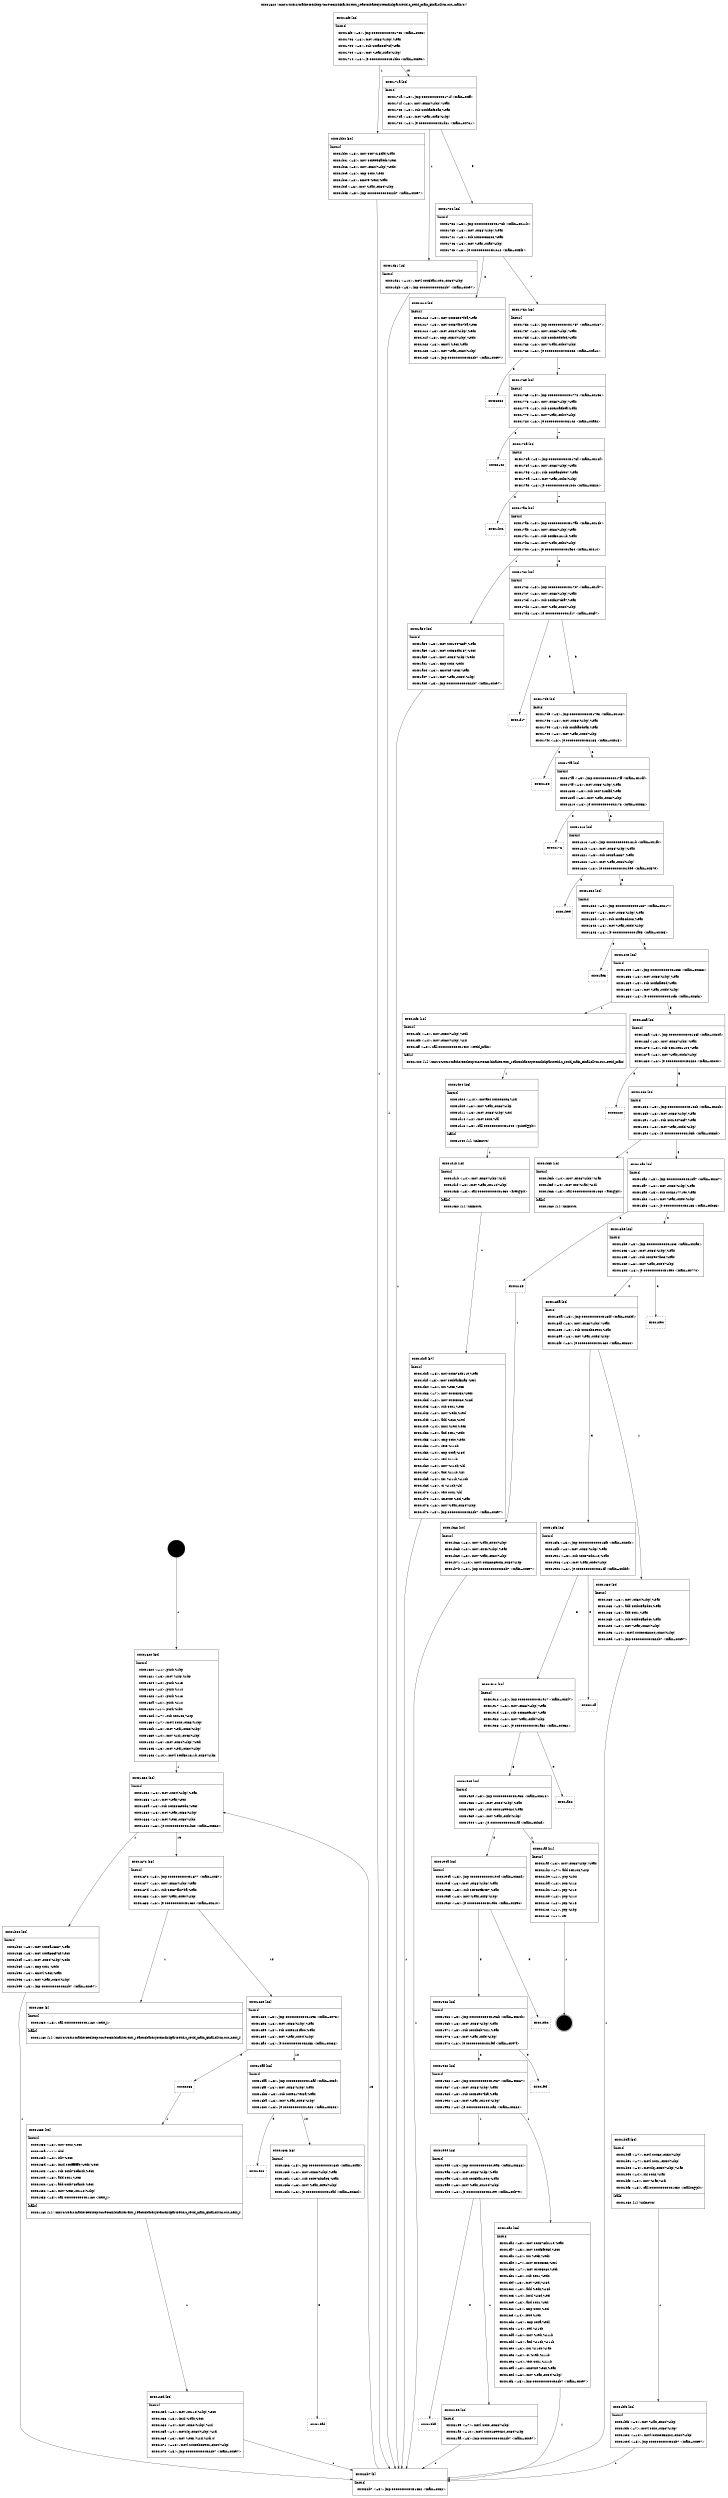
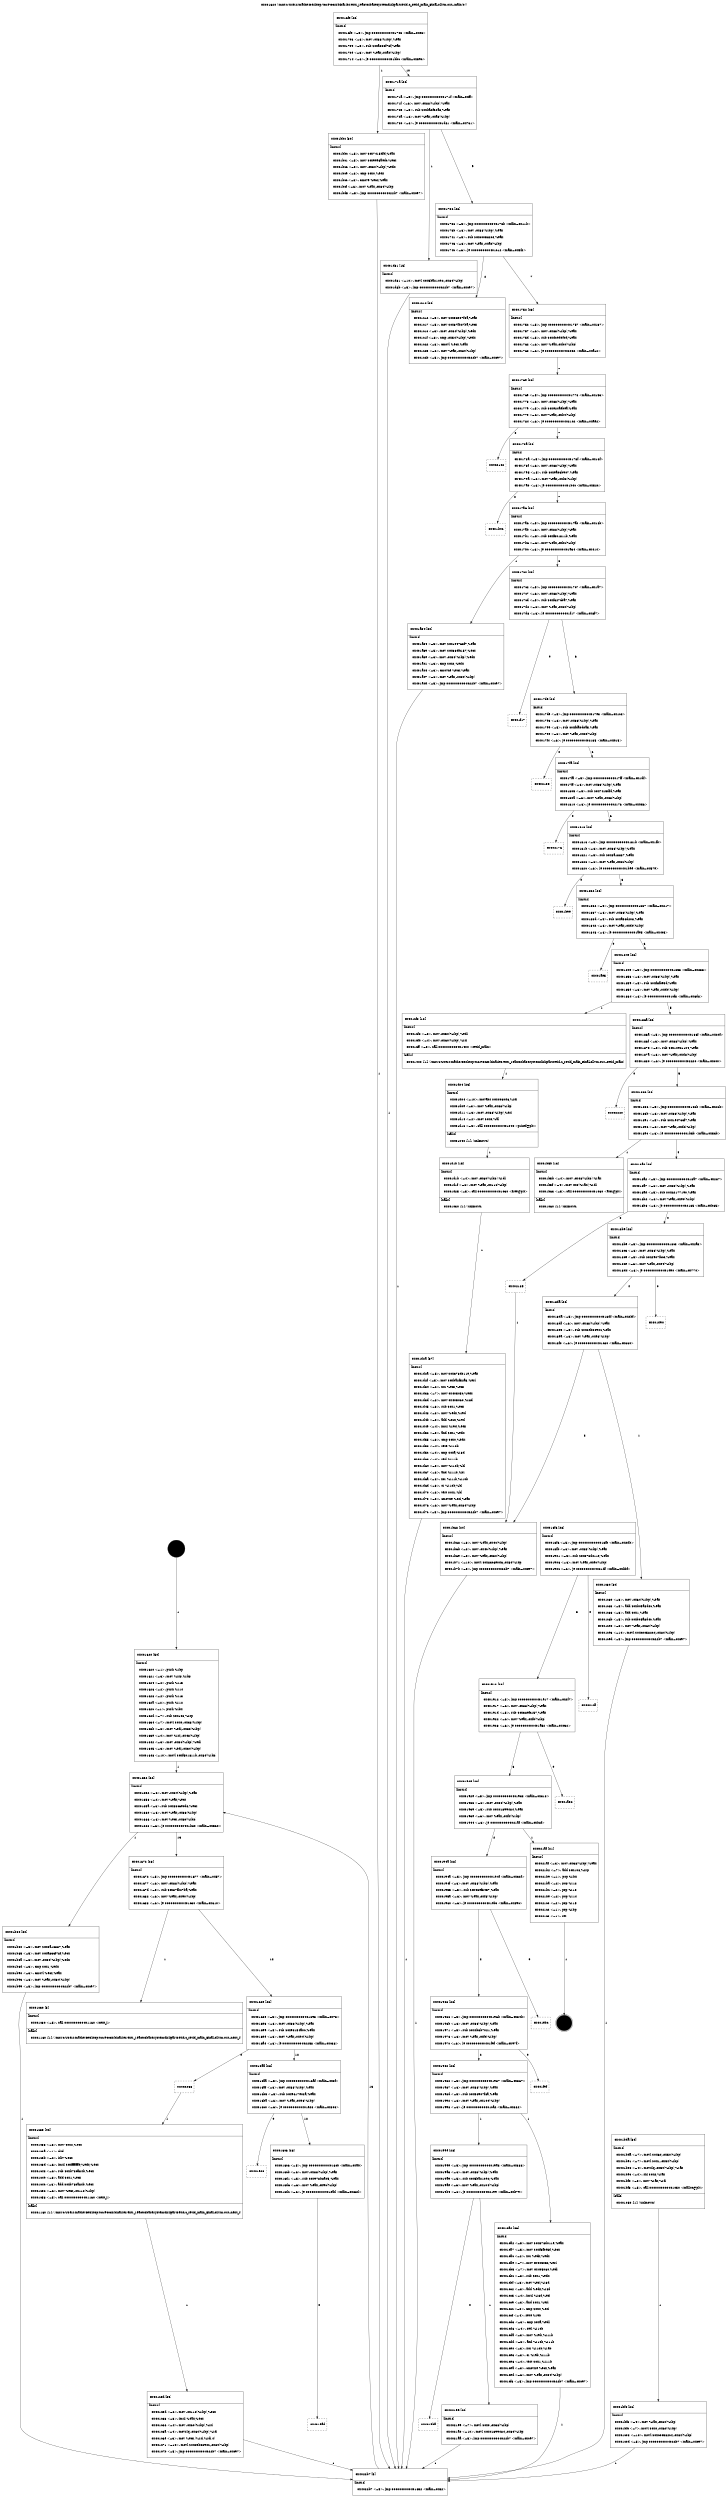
(495, 401) -> none
(589, 1435) -> (555, 1437)
